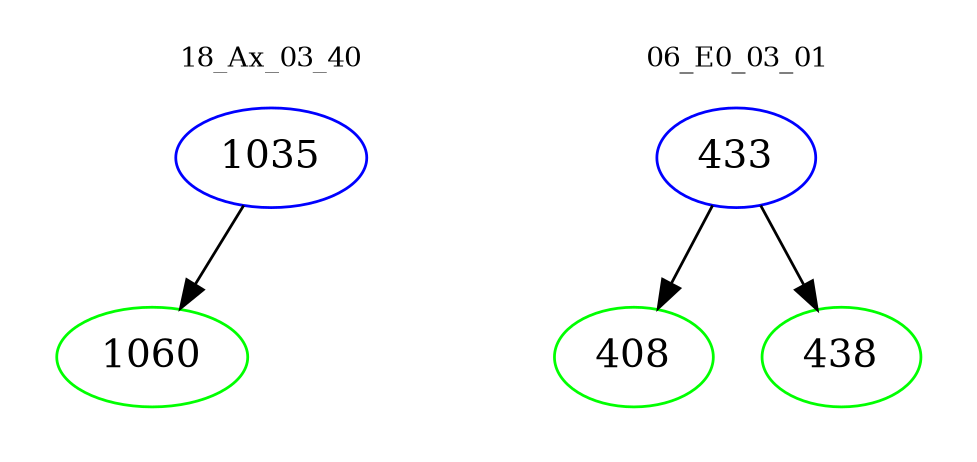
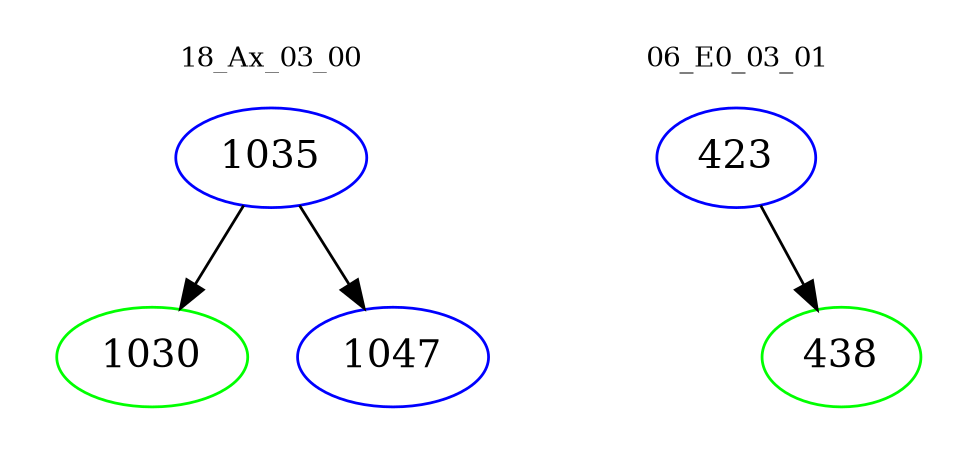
(271, 60) -> (271, 60)
(736, 158) -> (736, 158)
(152, 357) -> (152, 357)
none -> (393, 357)
(634, 357) -> none
